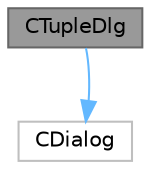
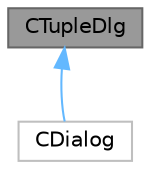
(89, 74) -> (62, 95)
